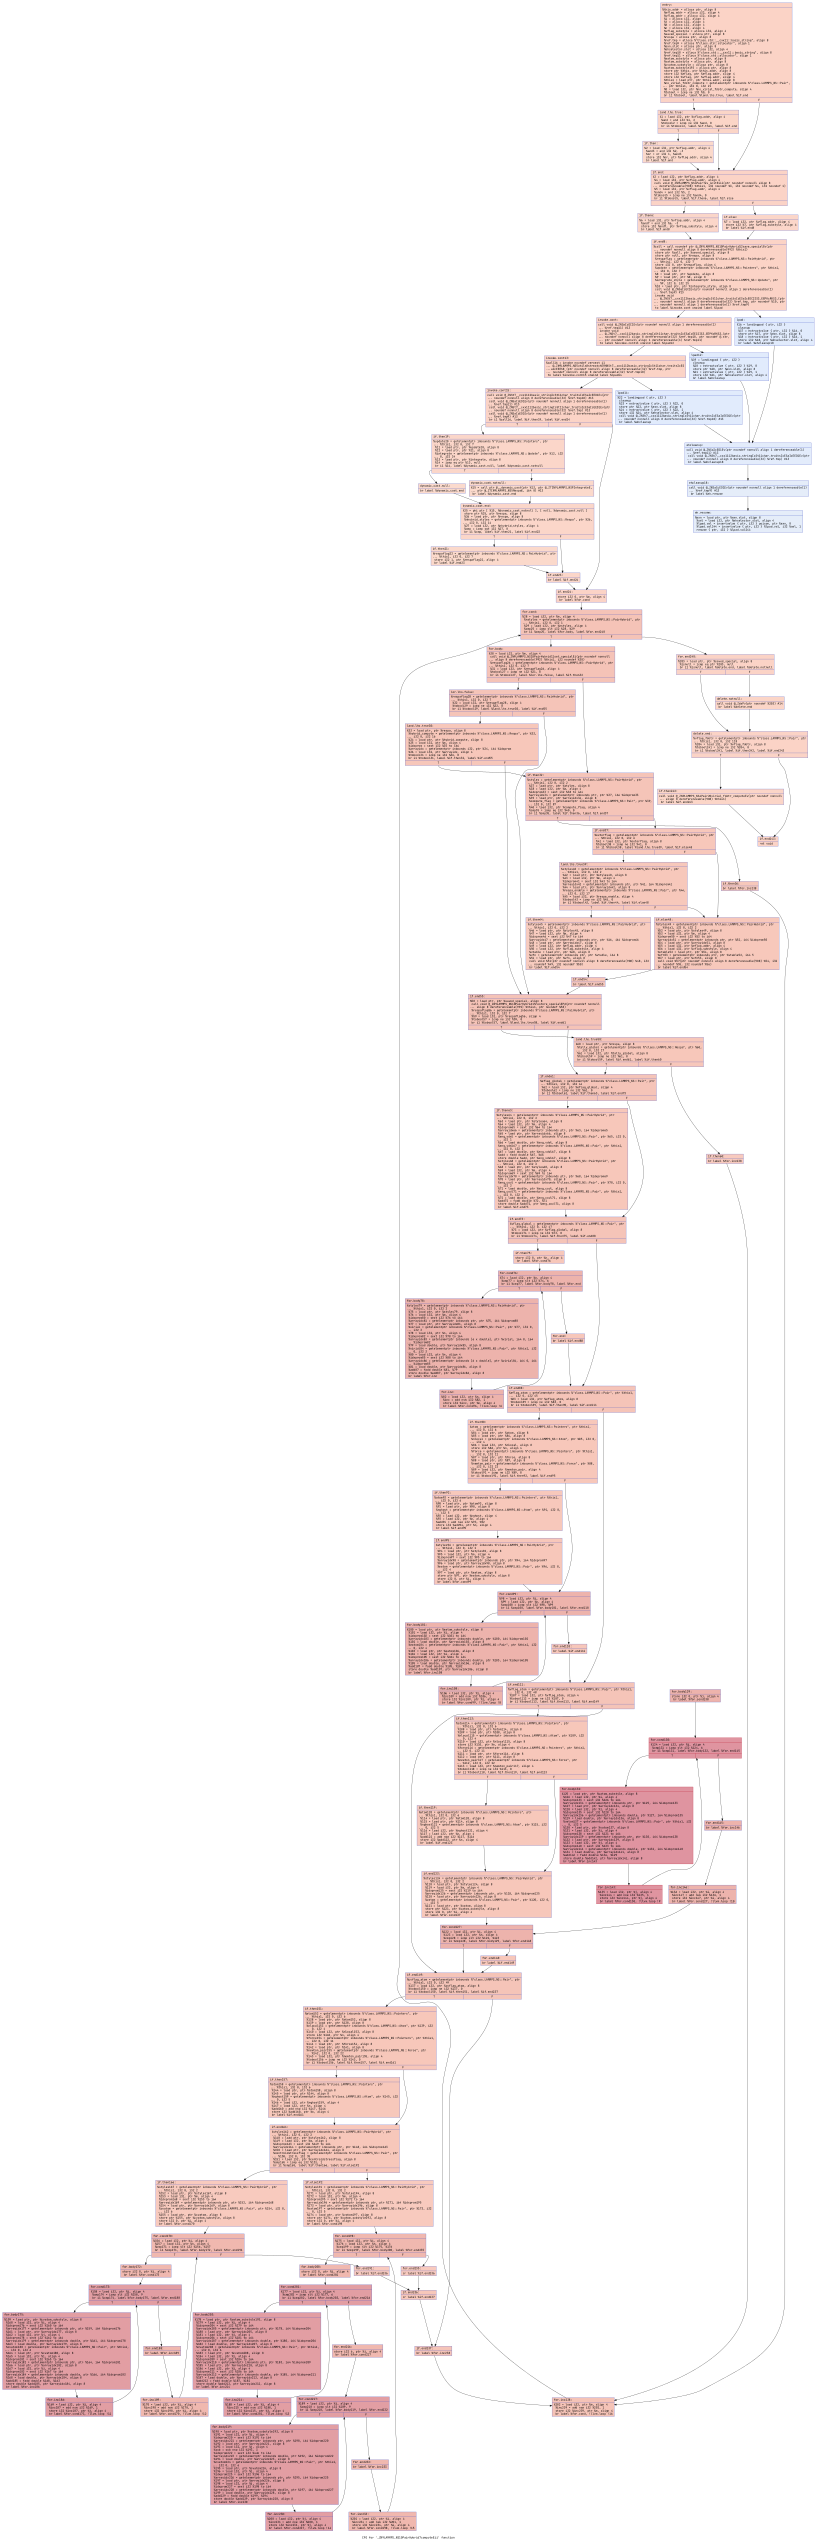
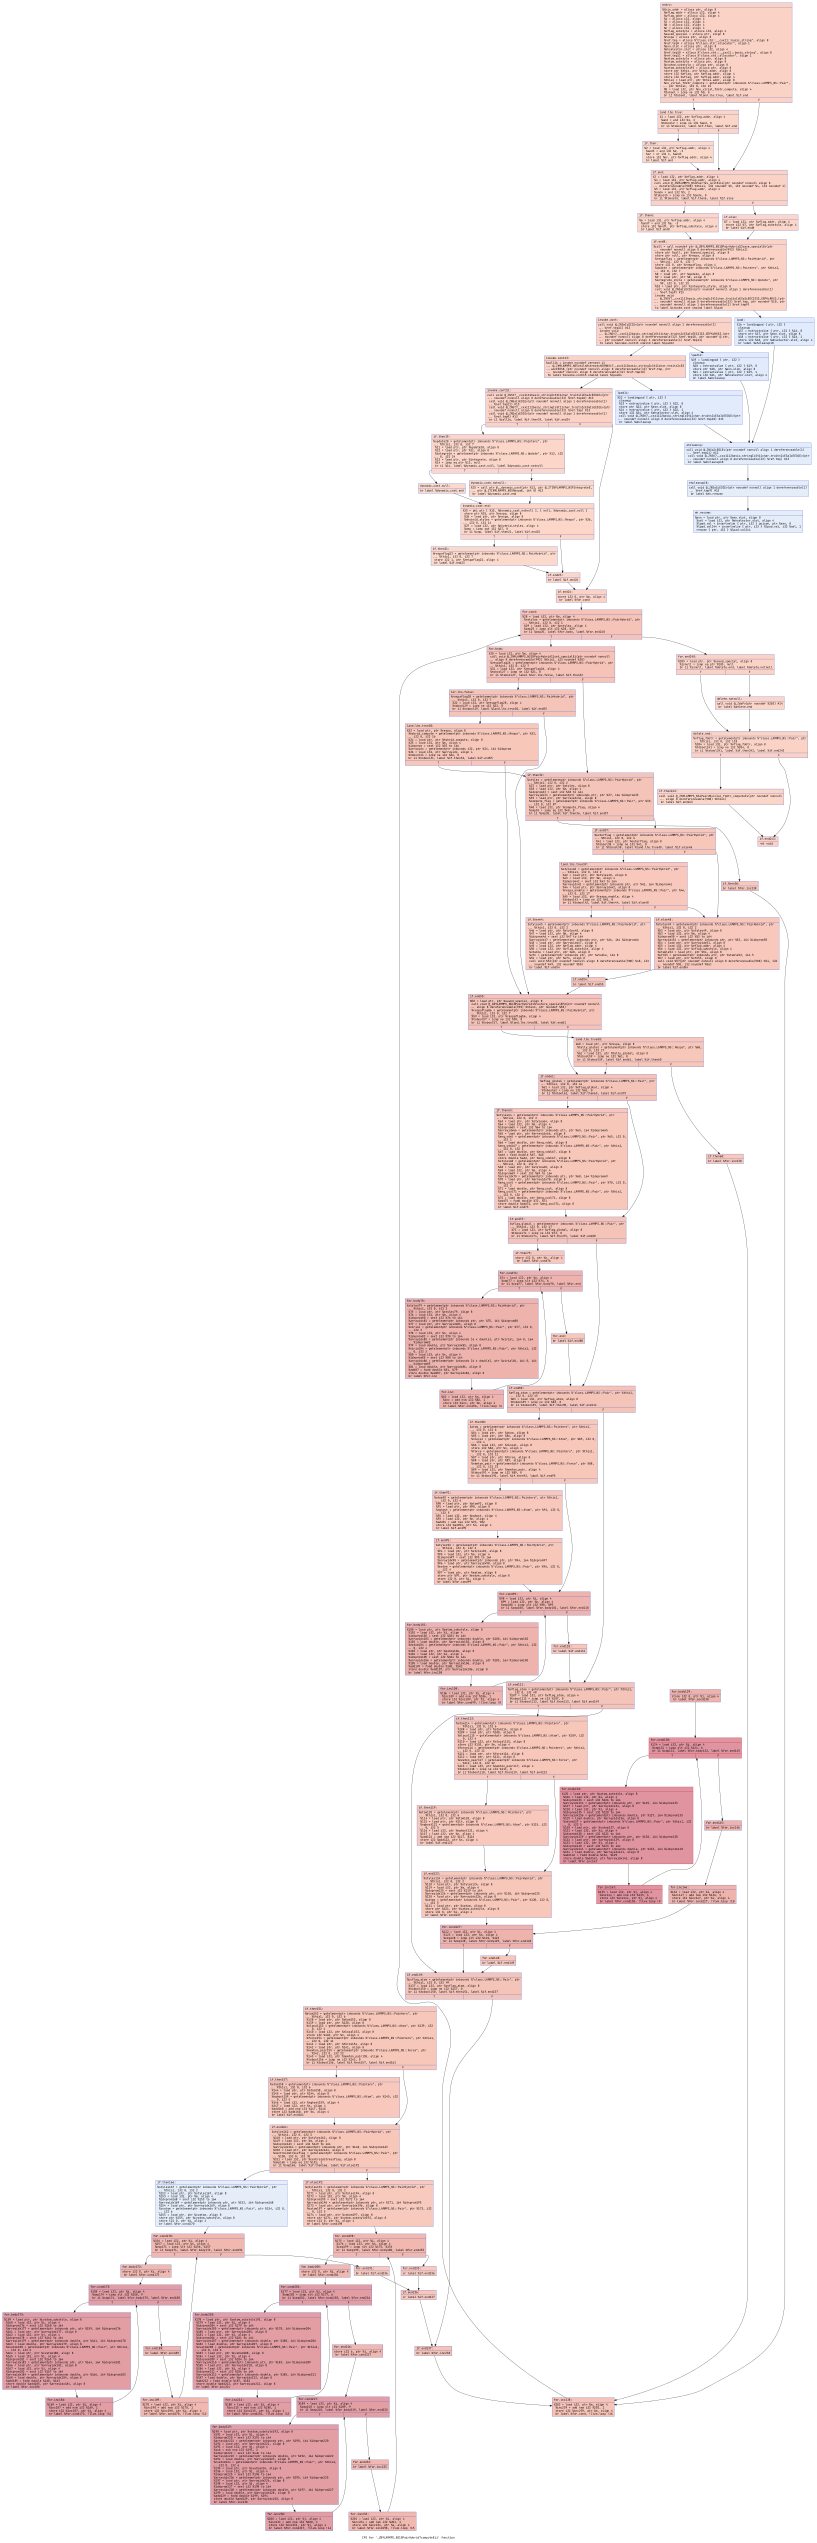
(395, 1999) -> none
(221, 2203) -> (221, 2203)
